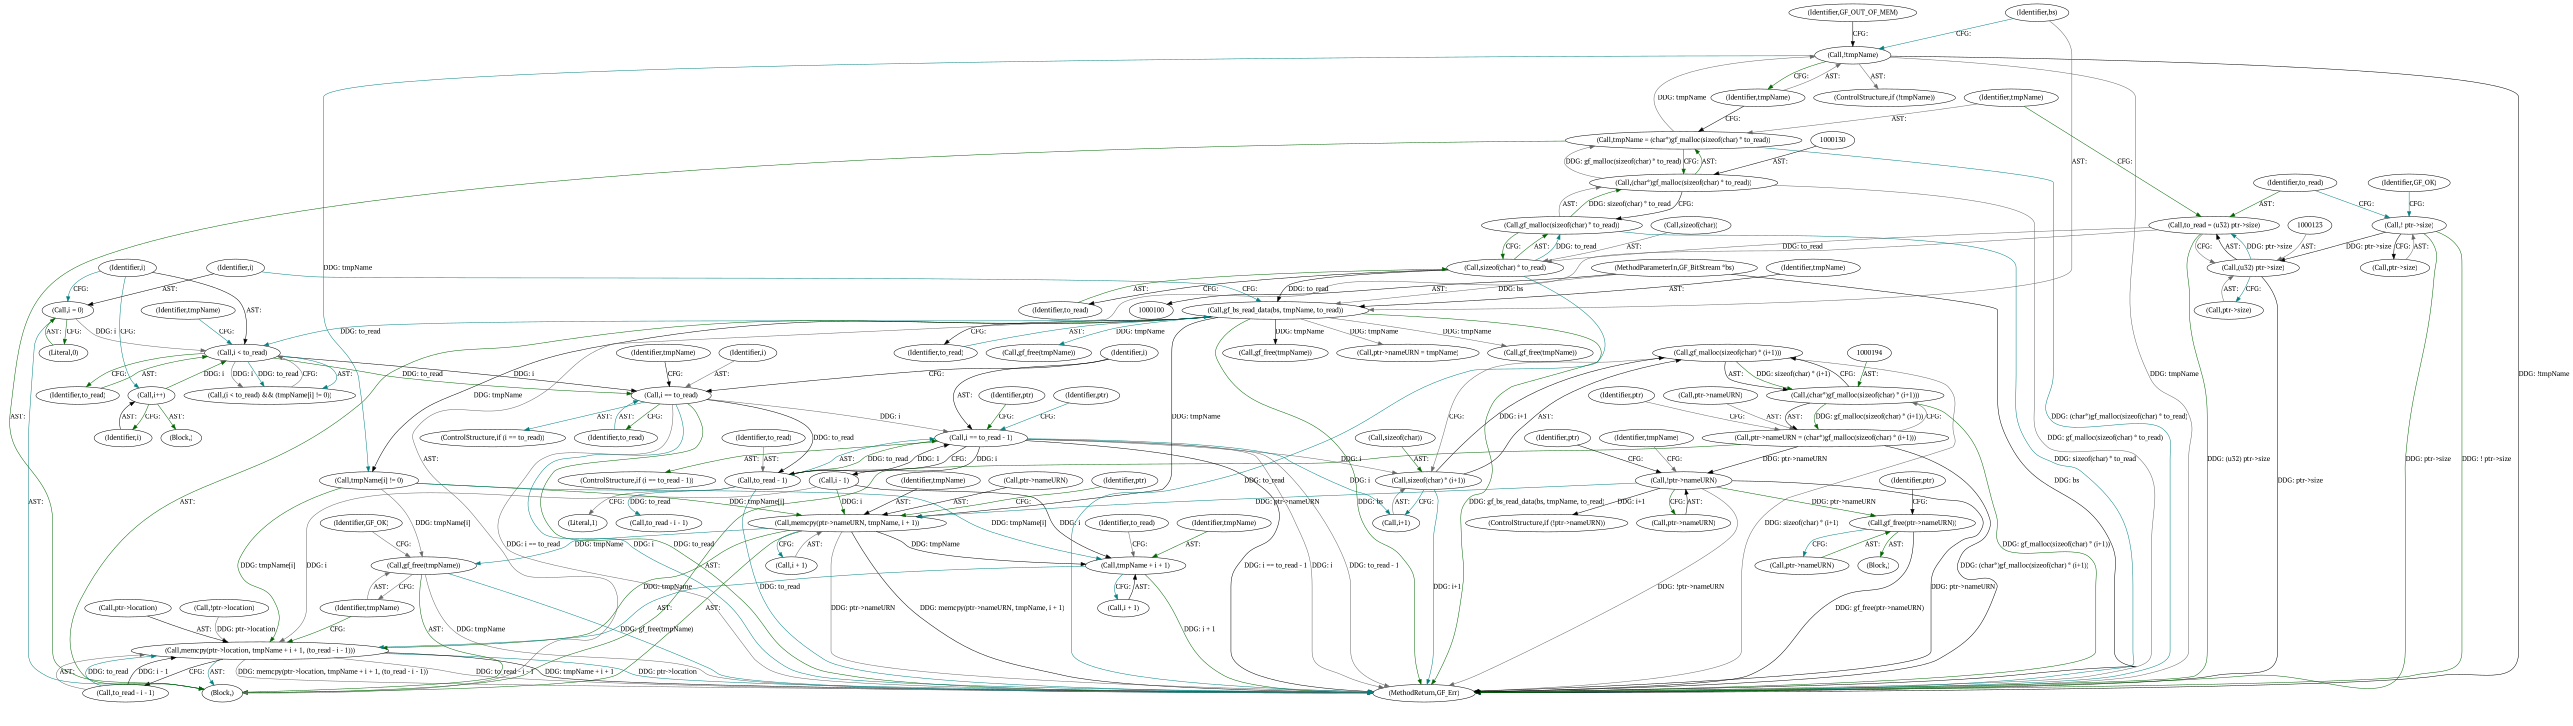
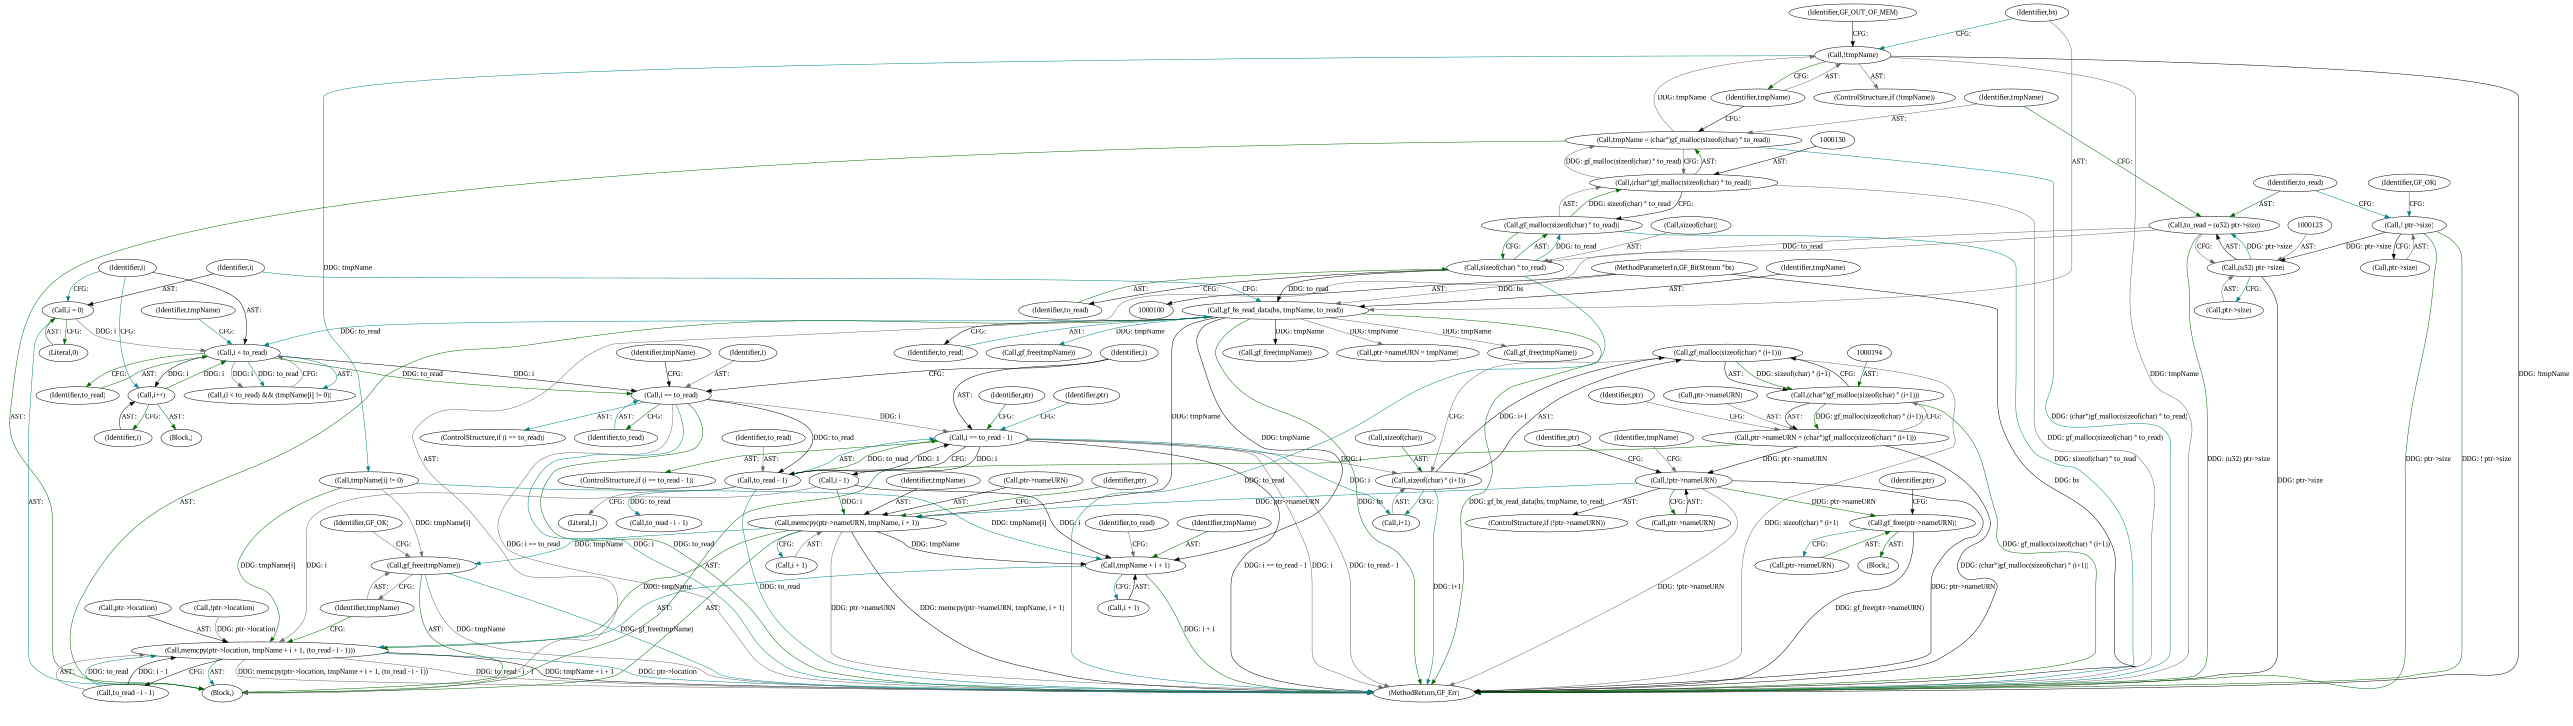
(1684, 159) -> (1684, 159)
(751, 326) -> (1321, 450)
none -> (179, 364)
(607, 494) -> none
(1632, 502) -> (1632, 502)
